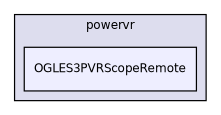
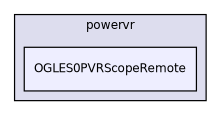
(110, 69) -> (110, 69)
